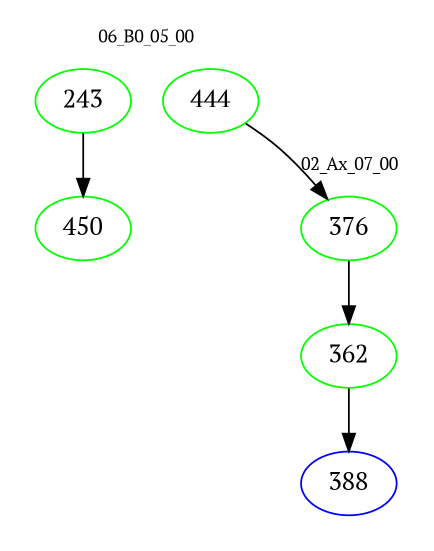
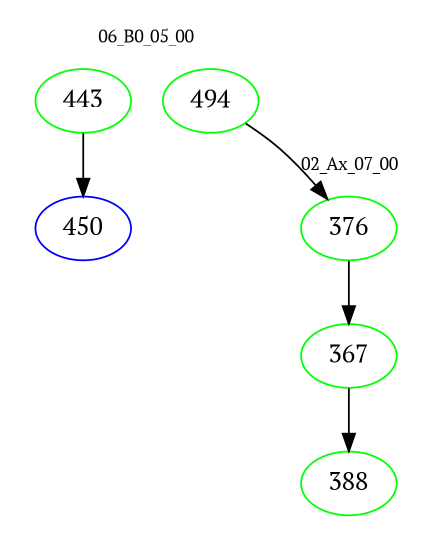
(83, 101) -> (83, 101)
(211, 101) -> (211, 101)
(83, 228) -> (83, 228)
(349, 356) -> (349, 356)
(349, 483) -> (349, 483)
